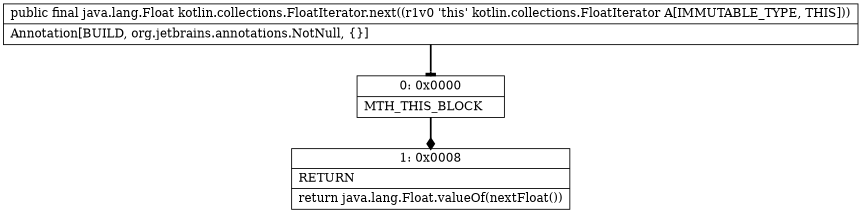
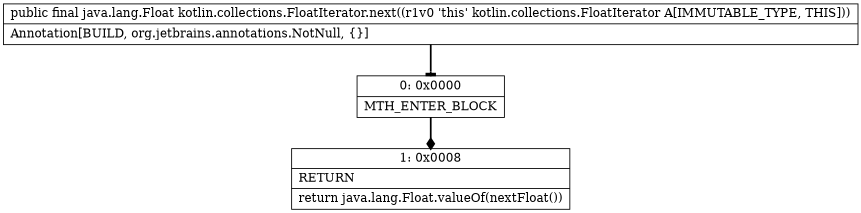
(423, 107) -> (431, 107)
